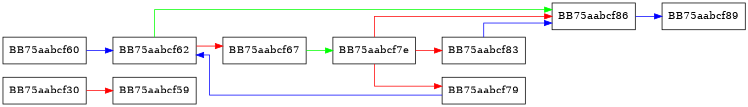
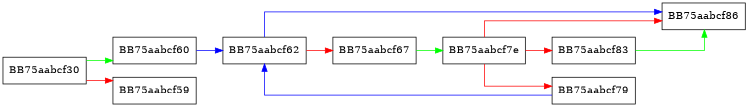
(336, 10) -> (447, 12)
(704, 16) -> none
(507, 23) -> (677, 51)
none -> (96, 61)
